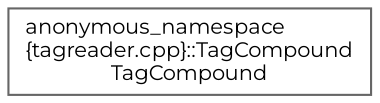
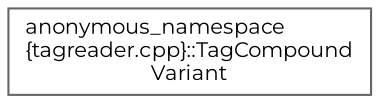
(190, 52) -> (190, 52)
